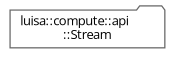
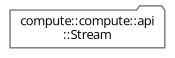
(87, 29) -> (87, 29)
